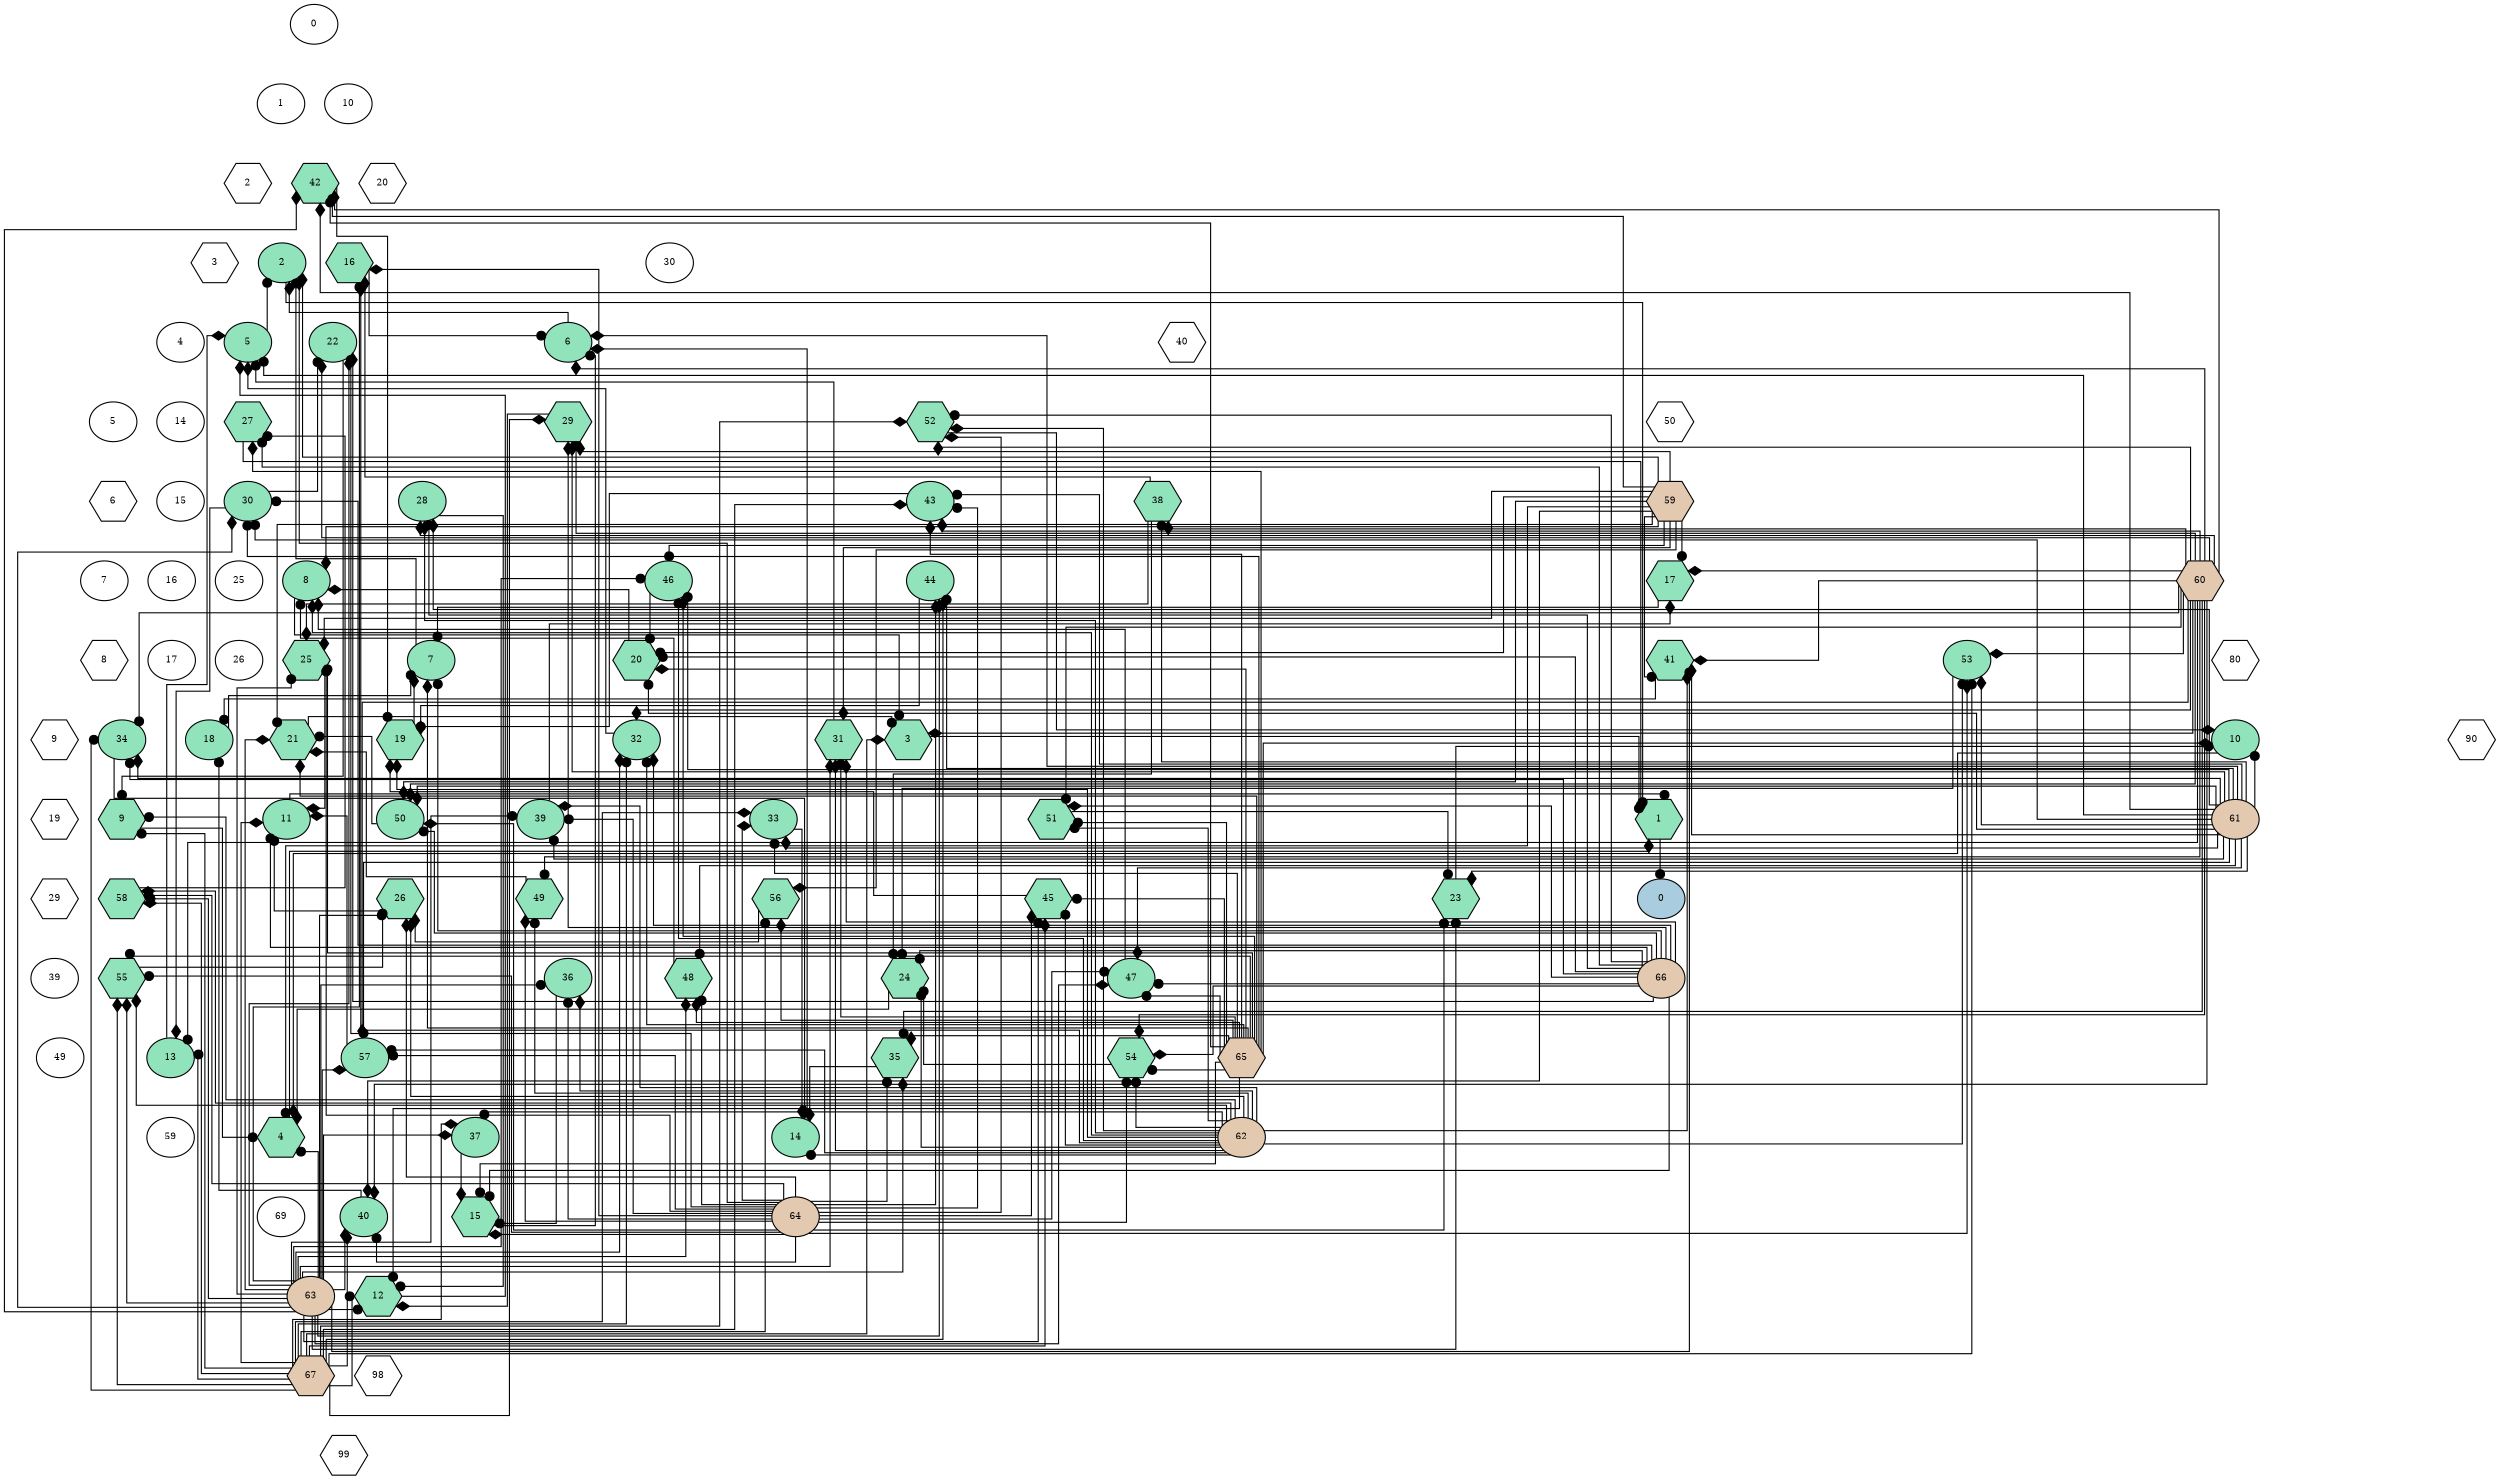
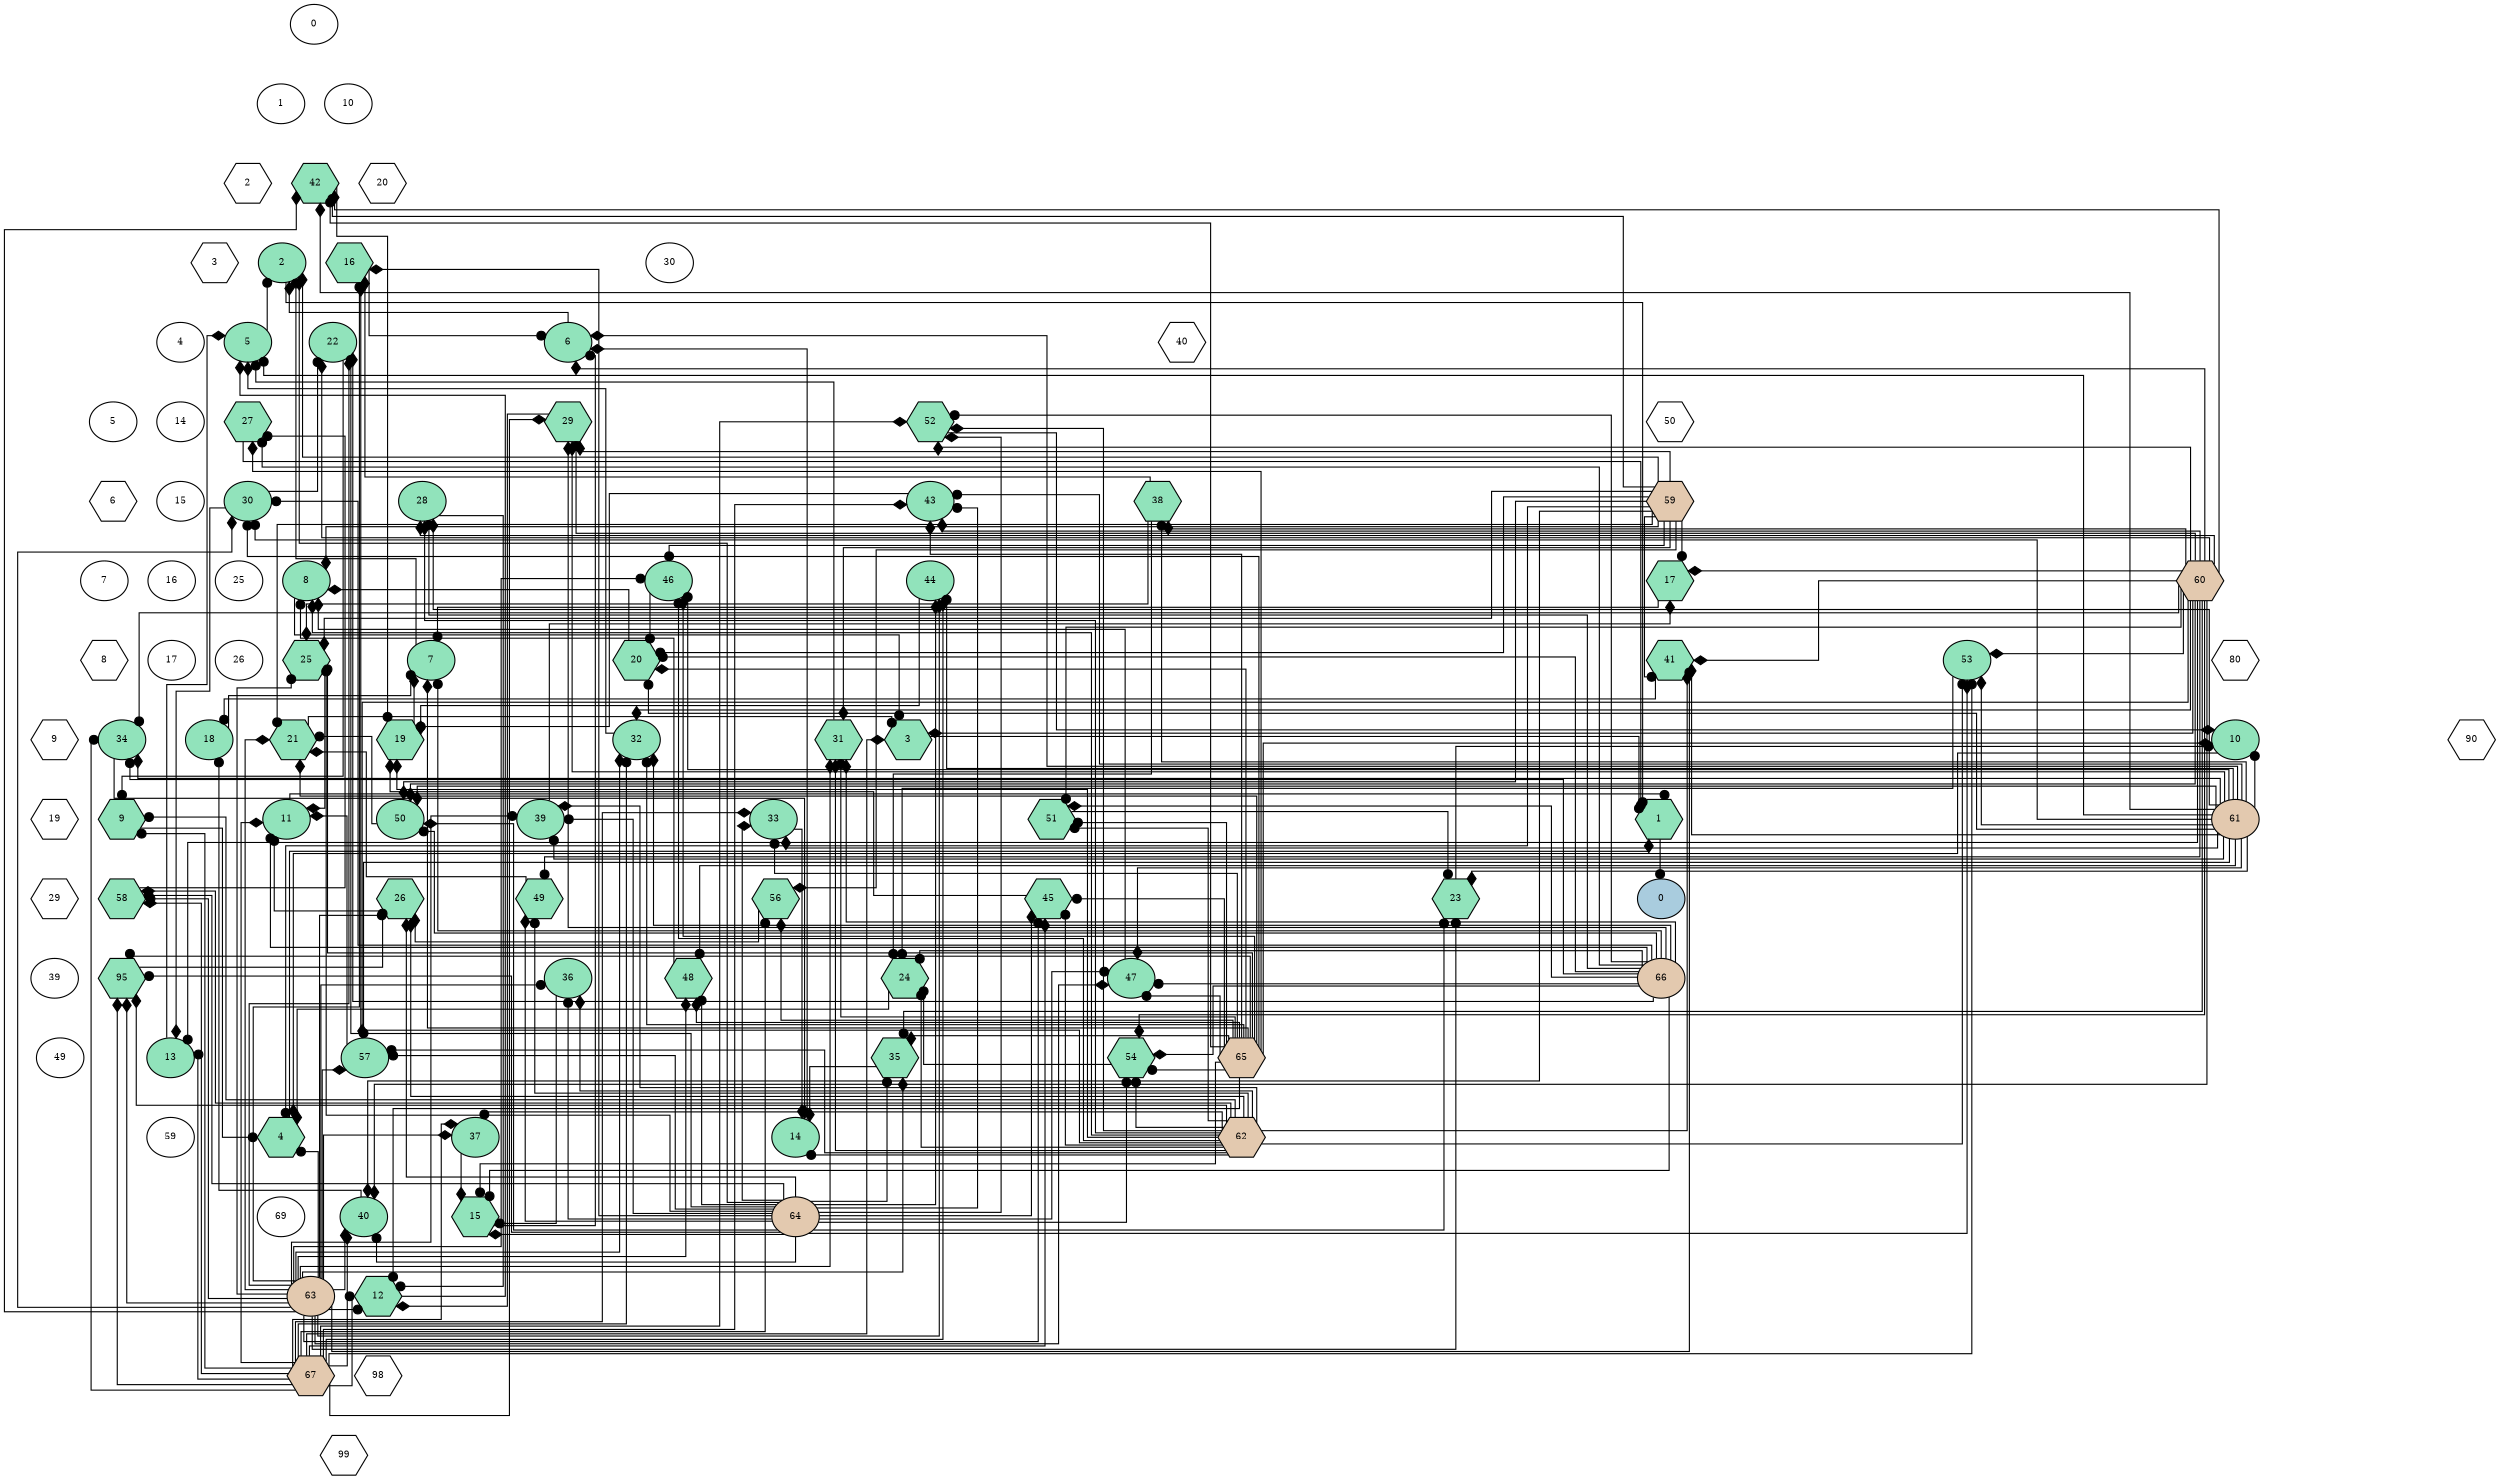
(122, 978) -> (122, 978)
(1242, 1137) -> (1242, 1137)
